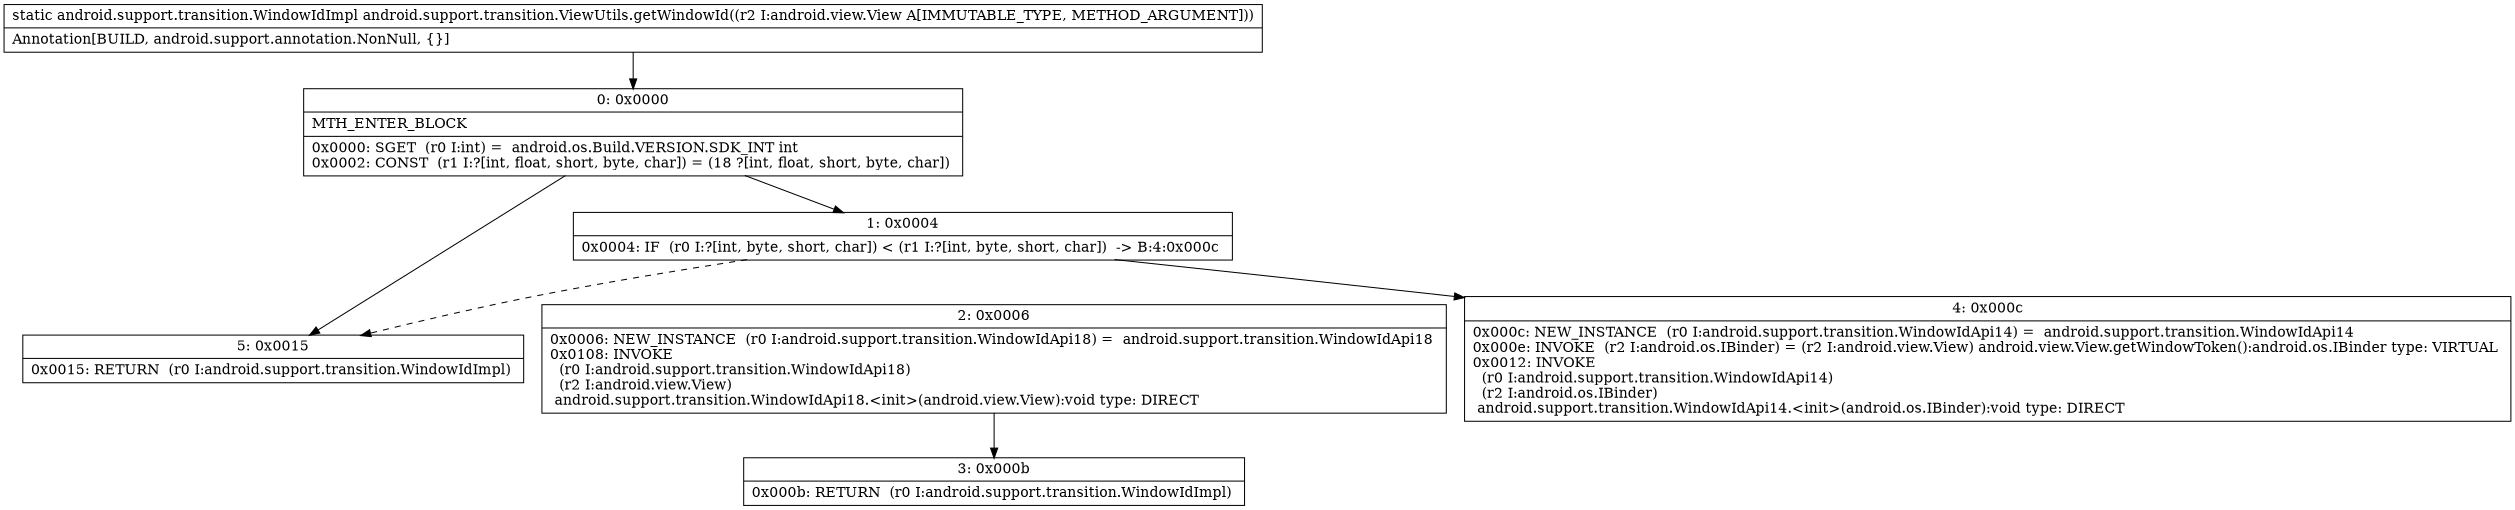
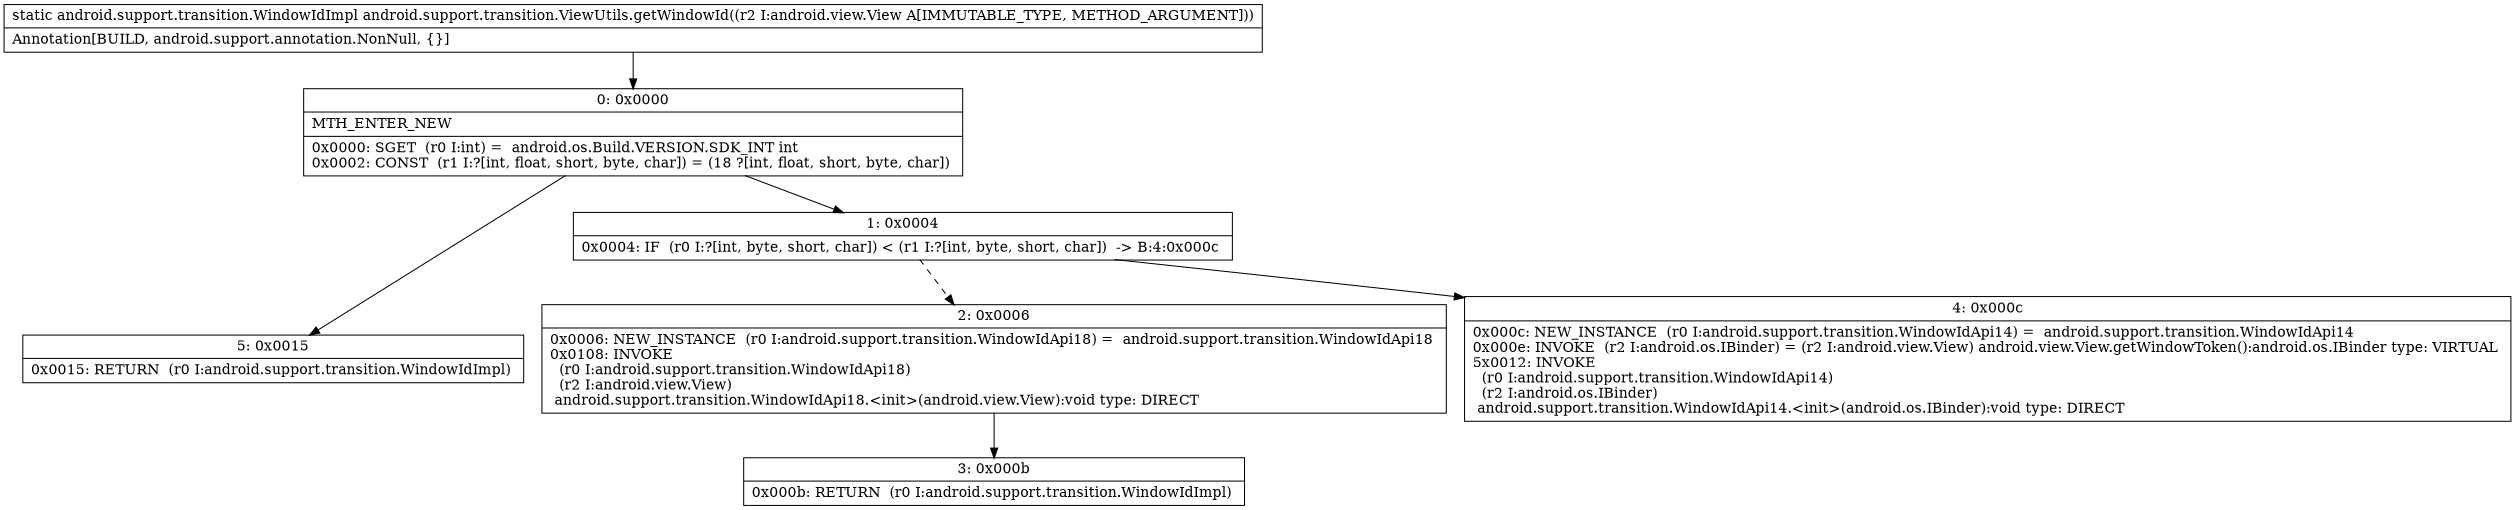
(390, 124) -> (382, 124)
(558, 292) -> (934, 278)
(1539, 363) -> (1539, 363)
